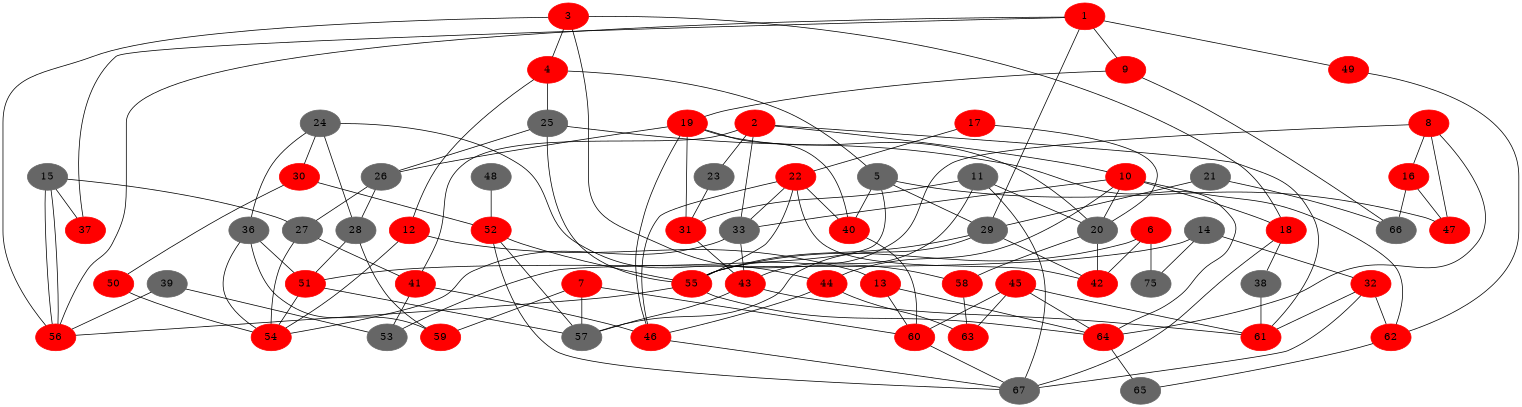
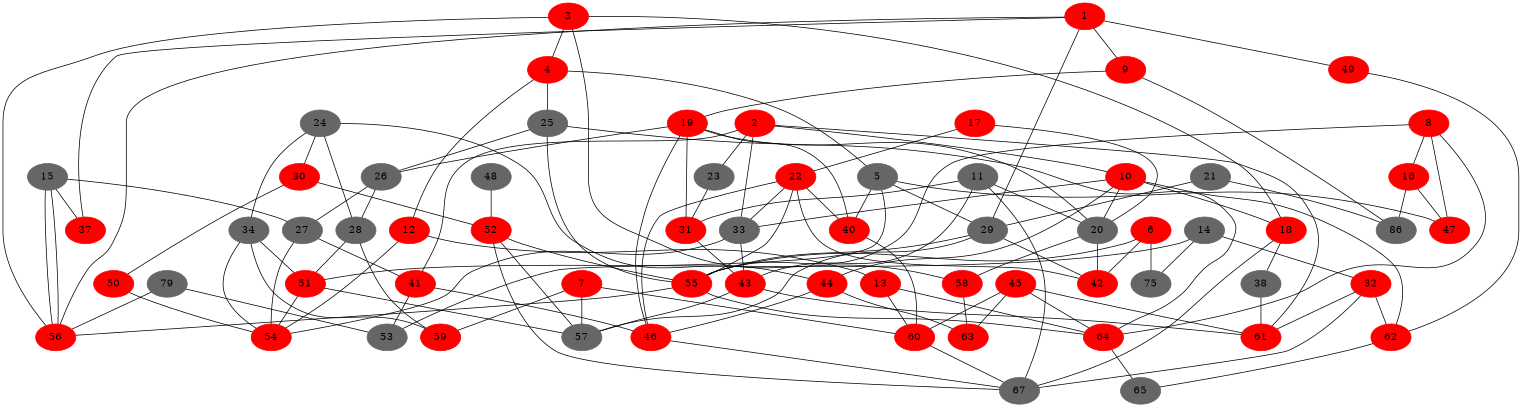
(249, 230) -> (249, 230)
(1396, 230) -> (1396, 230)
(167, 284) -> (167, 284)
